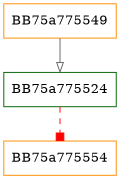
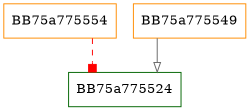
(60, 119) -> (92, 50)
